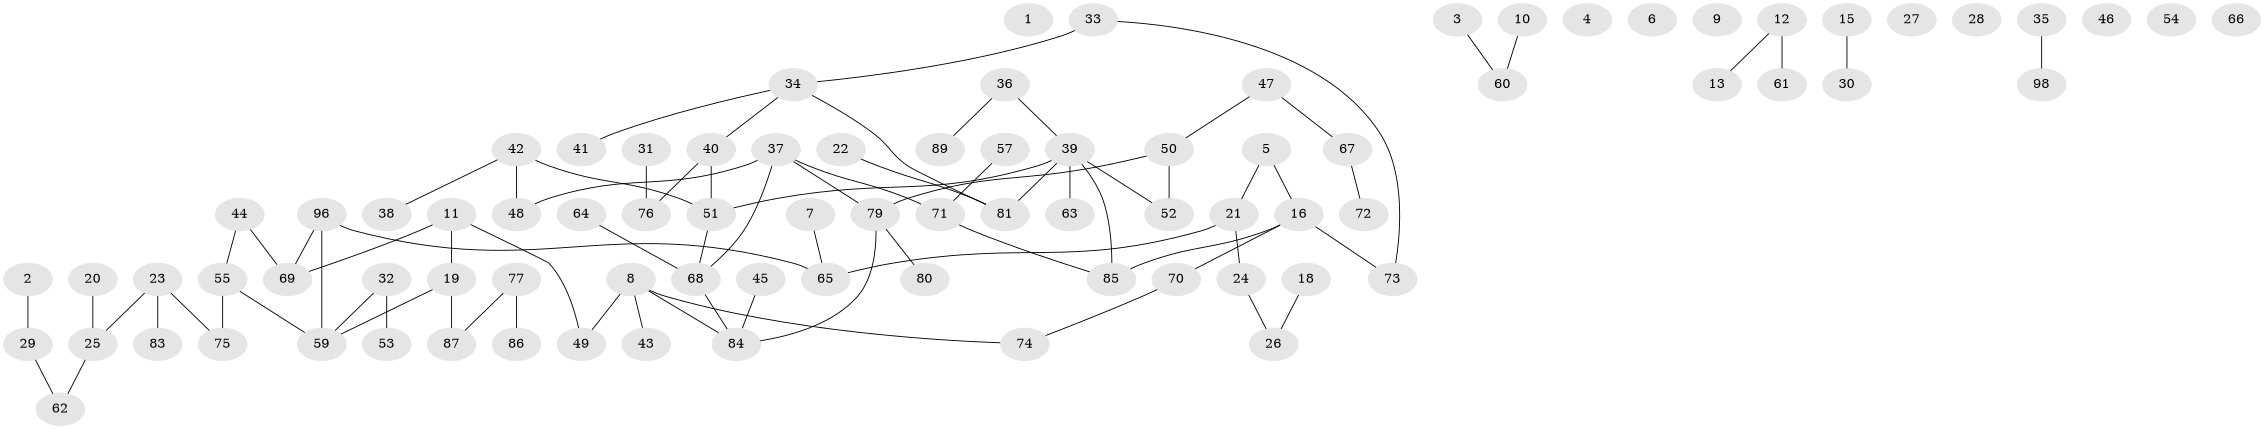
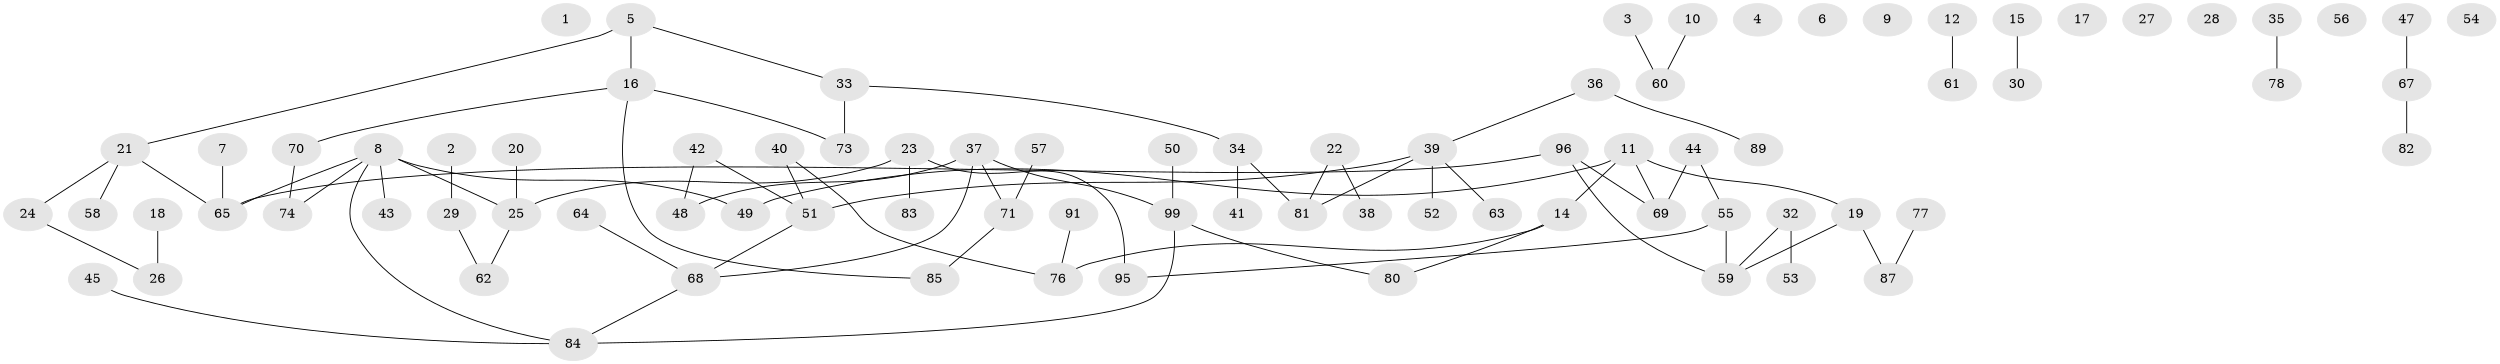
none -> (2082, 20)
(2107, 20) -> (2342, 20)
(2236, 20) -> none
none -> (738, 52)
(1717, 85) -> none
(2042, 85) -> (2277, 85)
(752, 117) -> none
(1218, 117) -> none
(646, 150) -> (1074, 215)
none -> (299, 180)
none -> (445, 181)
(452, 182) -> (1351, 182)
(1169, 182) -> none
(1106, 211) -> none
none -> (93, 215)
(875, 215) -> (1173, 215)
(1364, 215) -> (2407, 150)
none -> (1562, 215)
(223, 344) -> (1123, 279)
(516, 344) -> none
